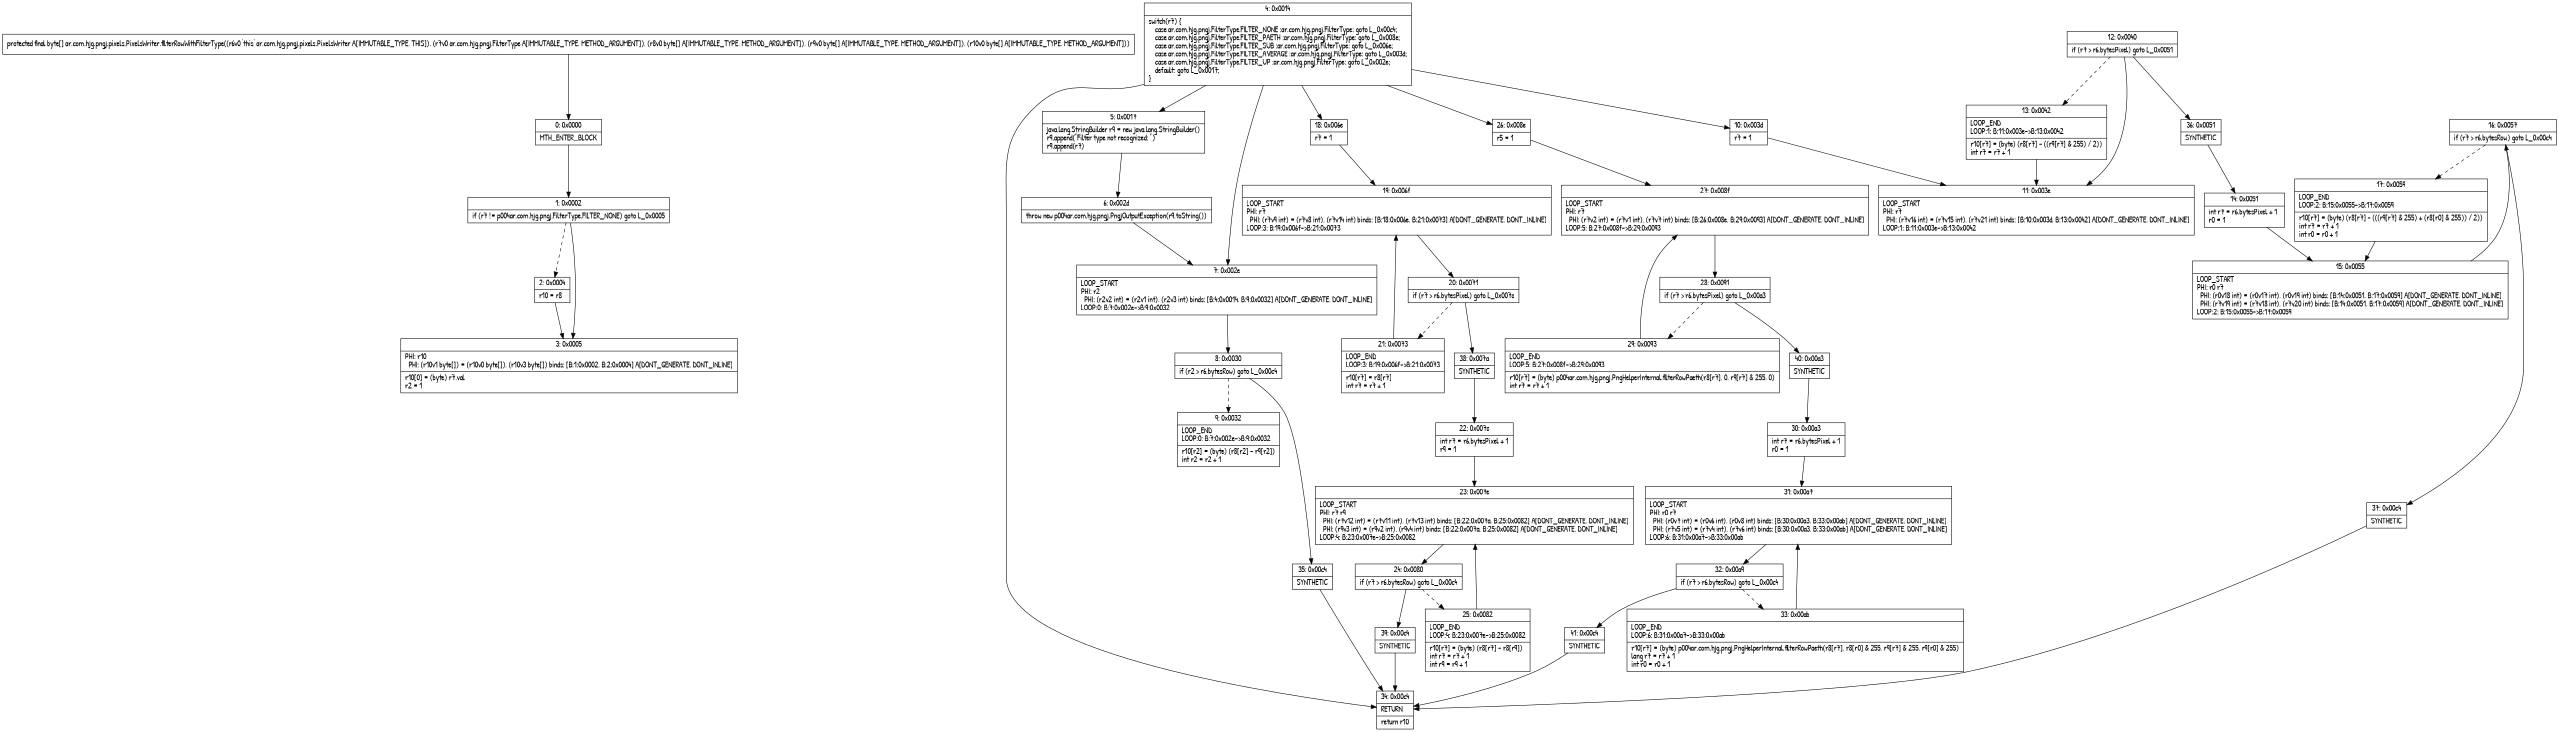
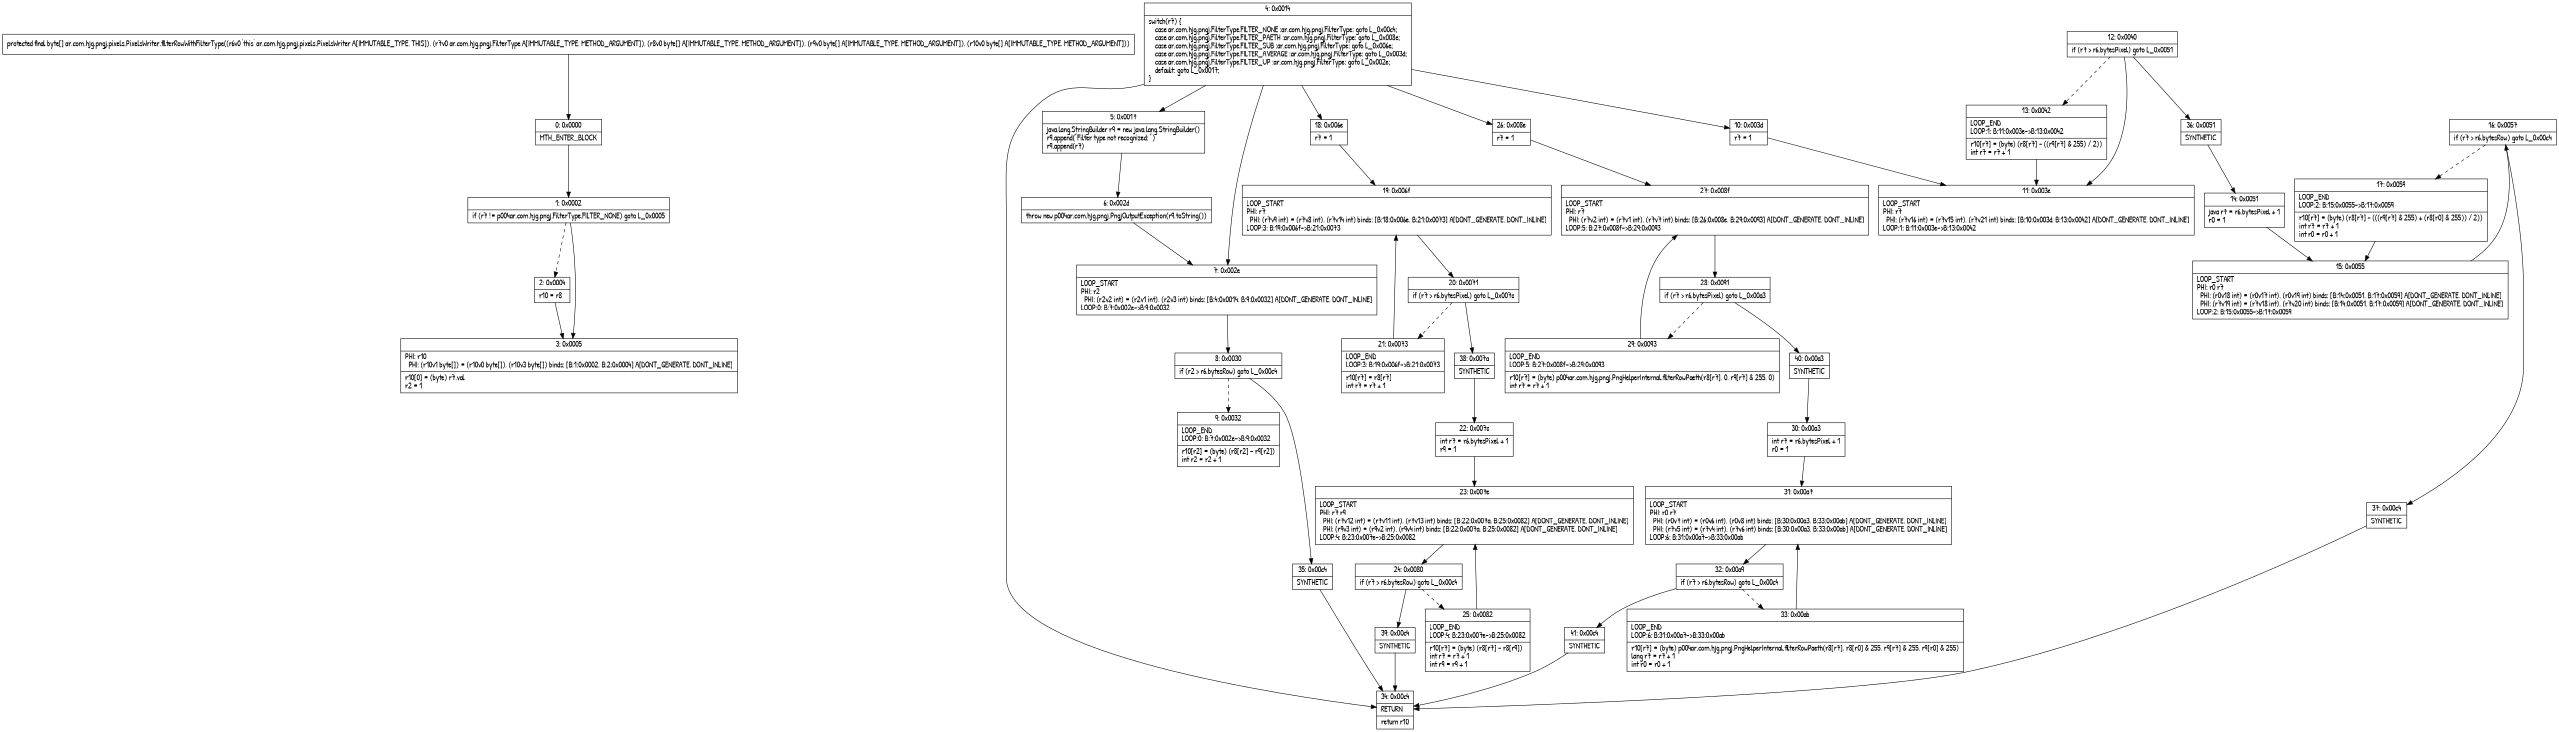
(1505, 138) -> (1505, 138)
(2243, 212) -> (2244, 212)
